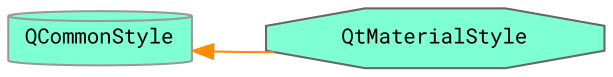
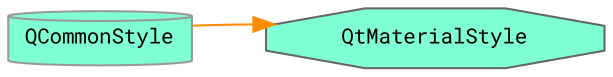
(244, 52) -> (223, 25)
